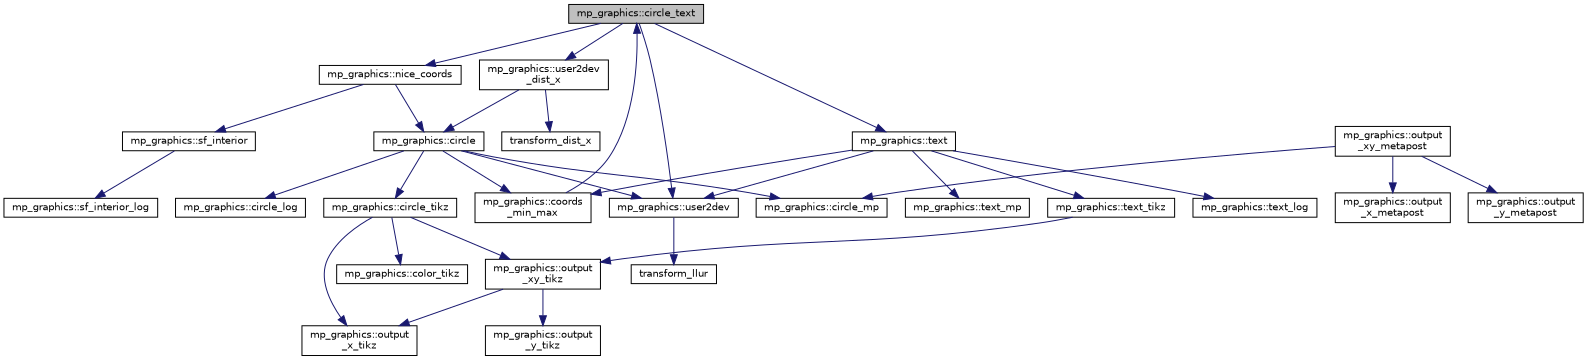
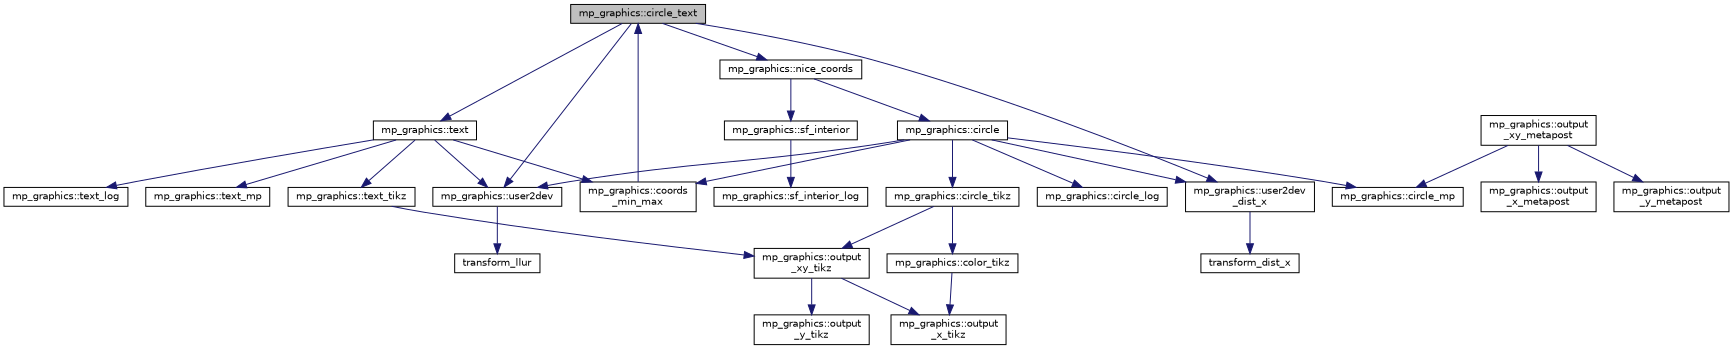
(486, 108) -> (1084, 160)
(328, 259) -> (951, 289)
